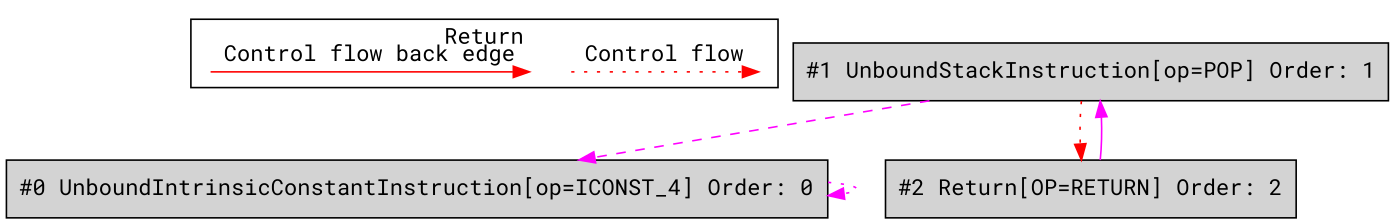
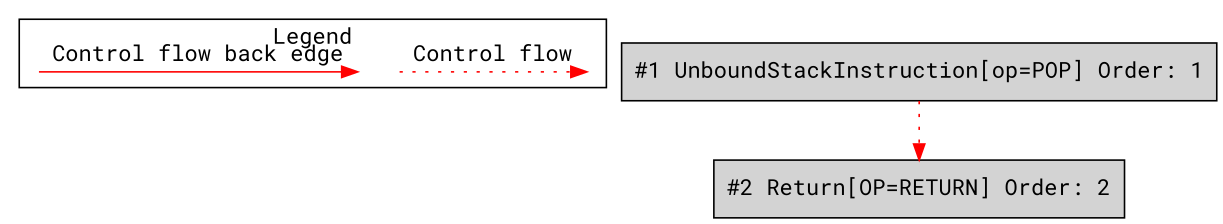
(484, 38) -> (313, 38)
(1102, 139) -> none
(417, 189) -> none
